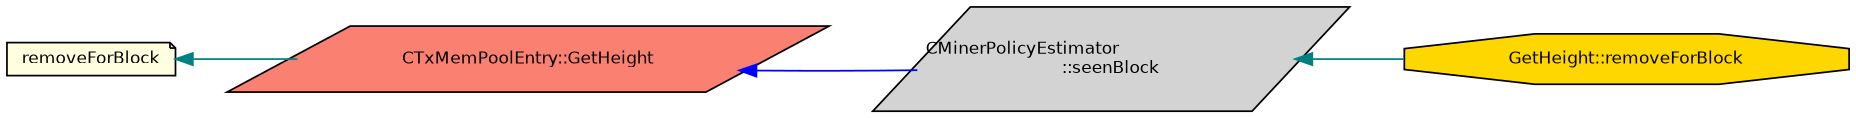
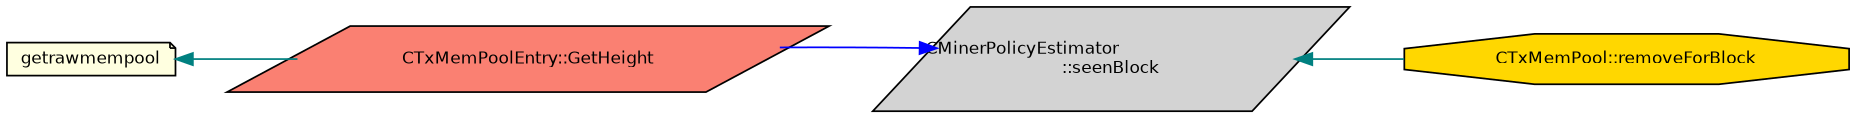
(91, 59) -> (91, 59)
(1627, 59) -> (1627, 59)
(837, 71) -> (850, 47)
